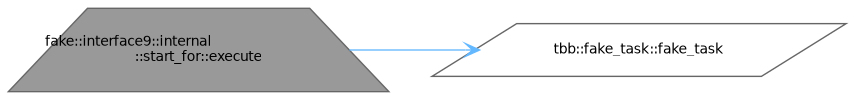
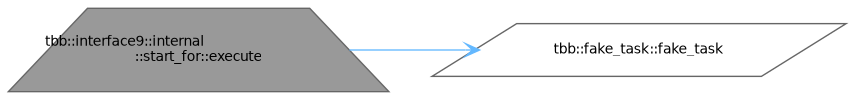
(199, 50) -> (199, 50)
